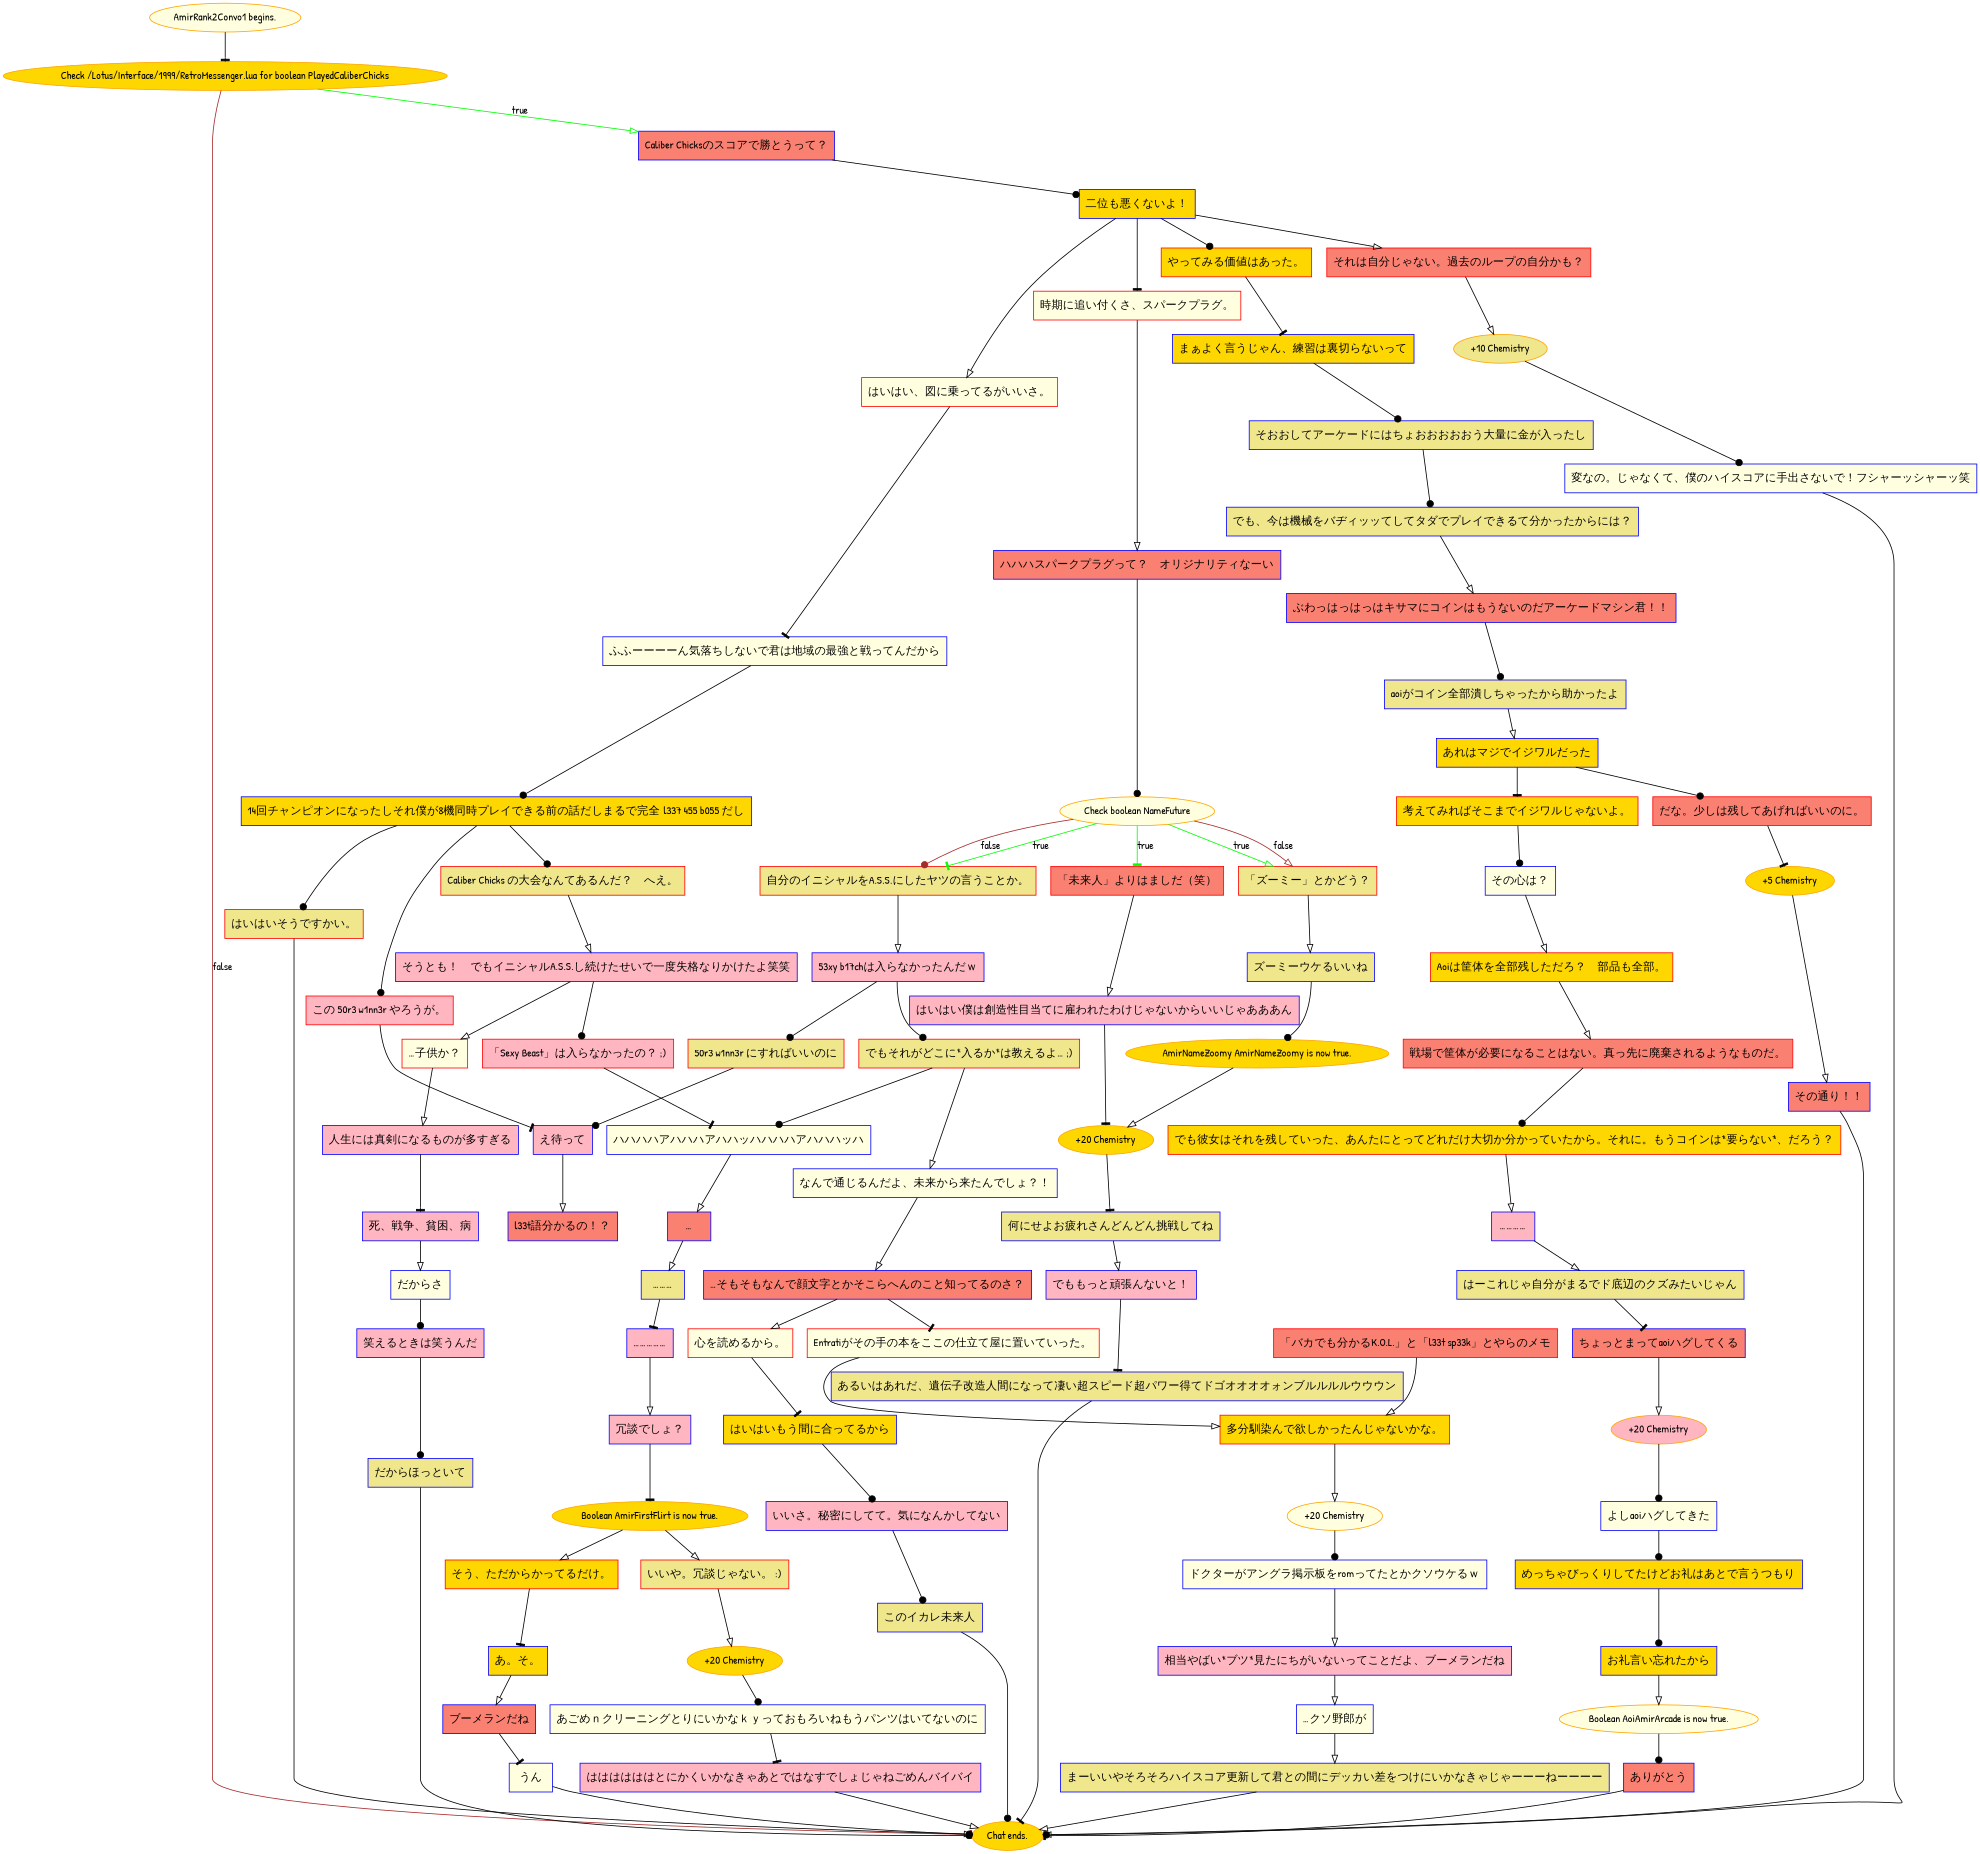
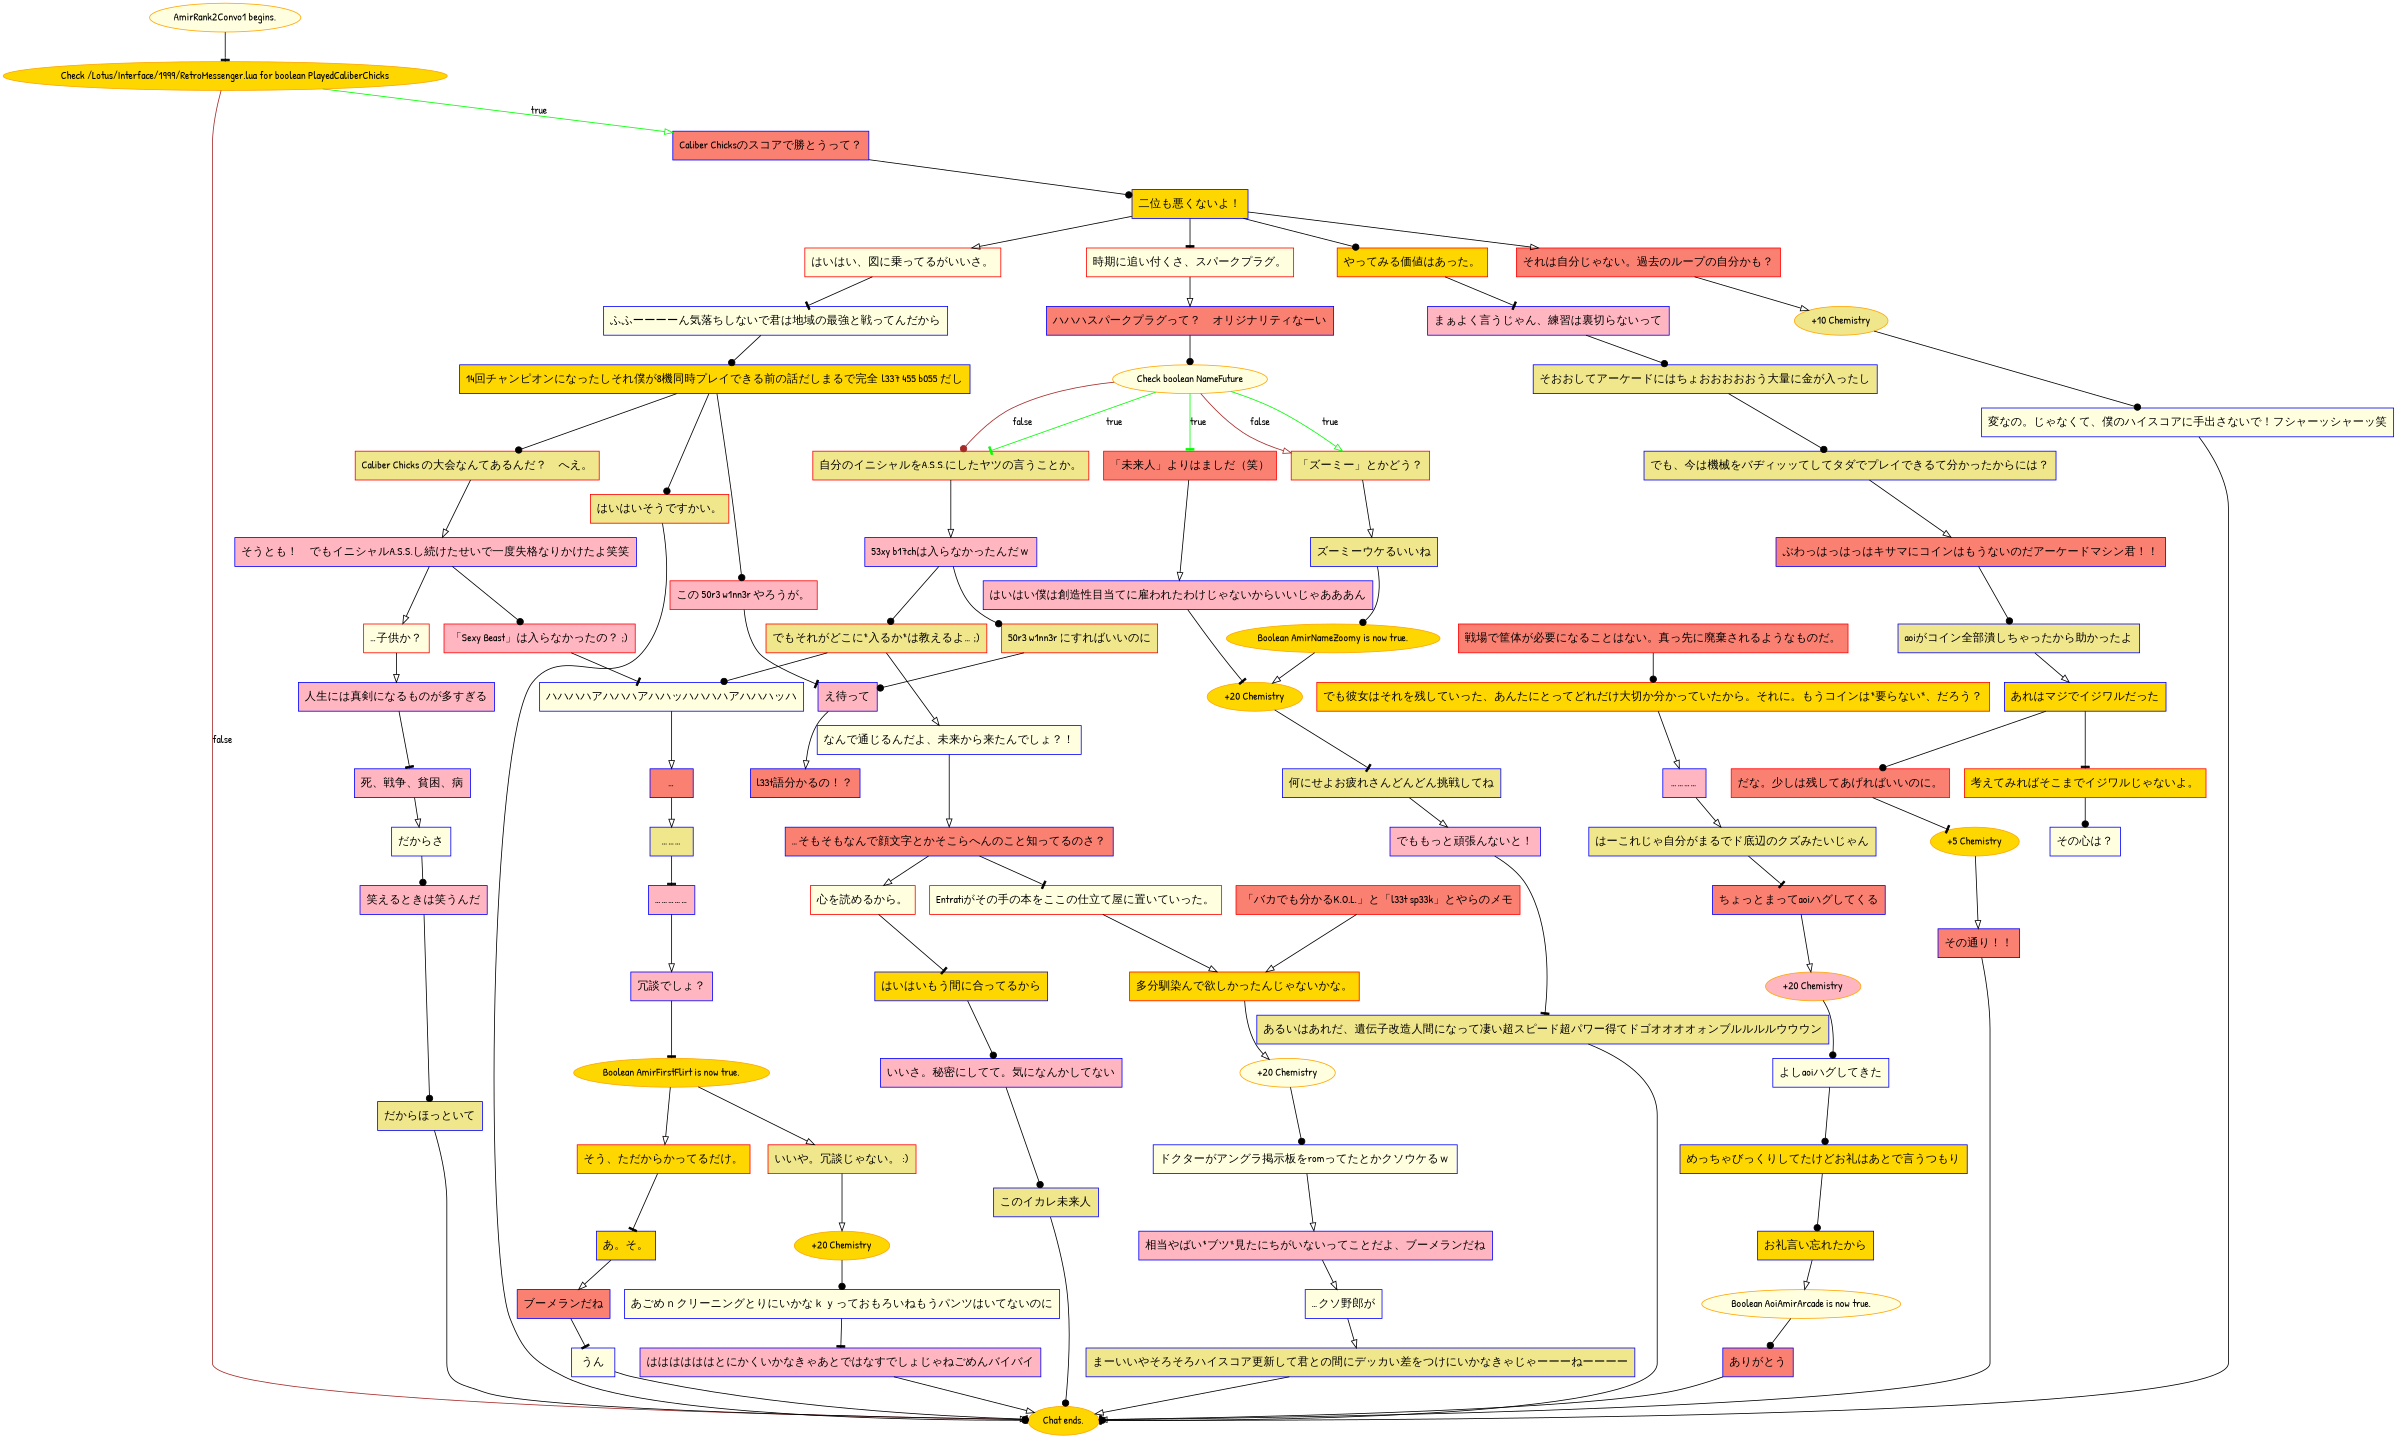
(1293, 349) -> (1548, 321)
(1552, 967) -> none
(1257, 1054) -> (1333, 638)
